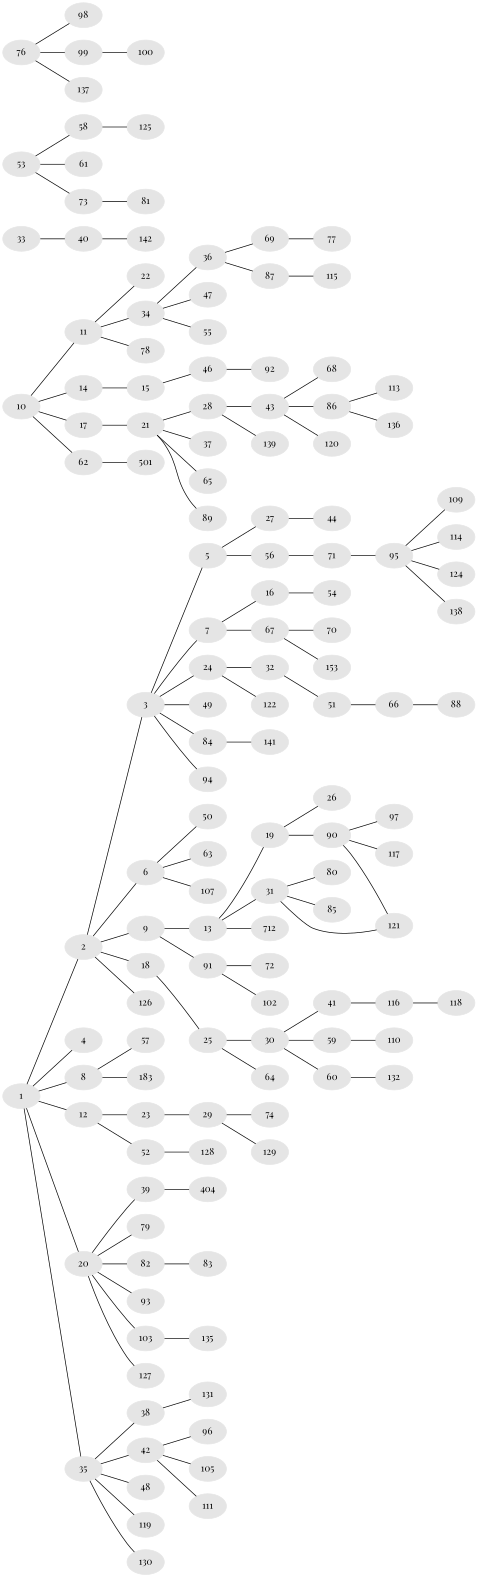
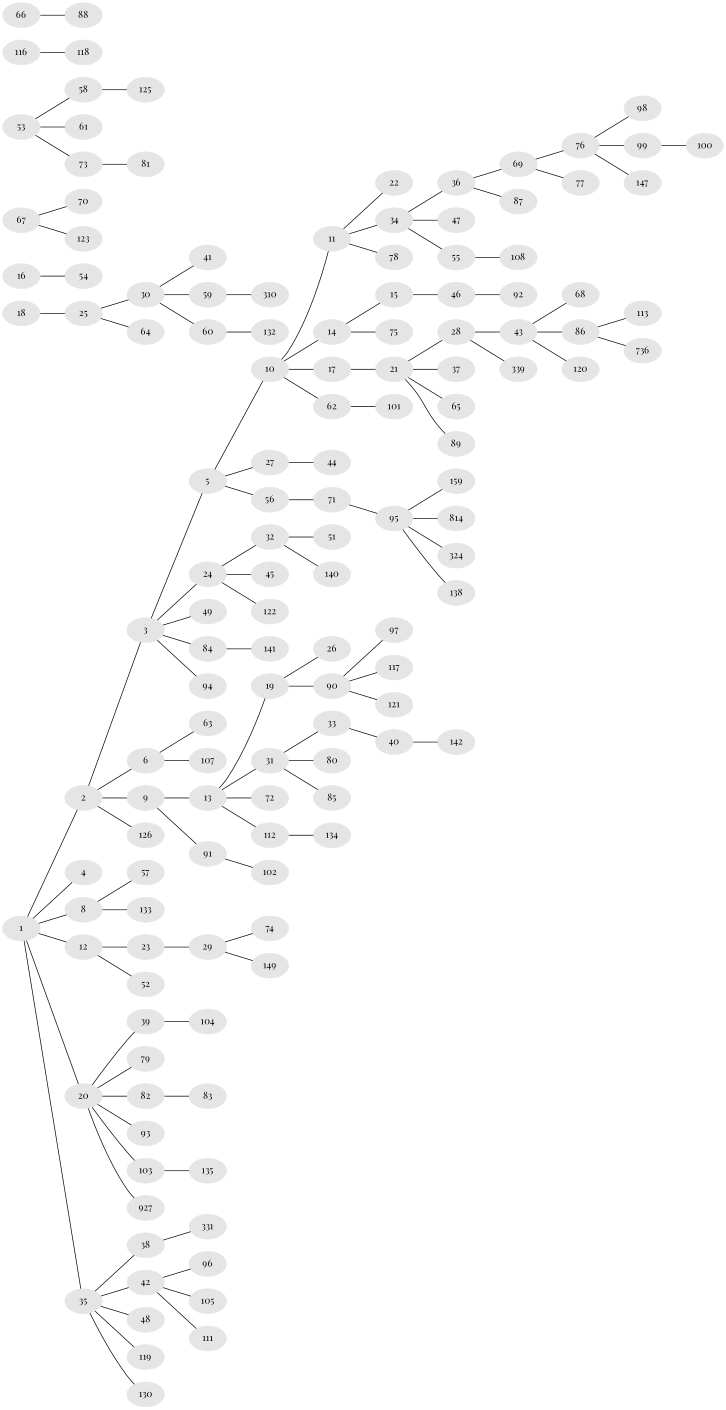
(84, 90) -> (643, 183)
none -> (550, 155)
none -> (518, 257)
(332, 276) -> none
none -> (394, 332)
none -> (239, 425)
(394, 425) -> (643, 351)
(270, 444) -> (518, 369)
(146, 462) -> (394, 407)
(456, 500) -> (456, 481)
(456, 537) -> (456, 518)
none -> (270, 574)
none -> (332, 574)
(456, 574) -> (456, 556)
(208, 630) -> none
(332, 667) -> (84, 239)
(363, 705) -> none
(208, 817) -> none
none -> (332, 835)
(270, 928) -> (270, 835)
(324, 931) -> (301, 742)
(115, 956) -> none
(239, 966) -> (239, 798)
(363, 1003) -> none
(394, 1040) -> (270, 295)
(146, 1078) -> (146, 910)
(208, 1152) -> none
(270, 1152) -> (270, 966)
(208, 1189) -> (208, 1022)
(146, 1376) -> (146, 1208)
(208, 1394) -> (208, 1227)
